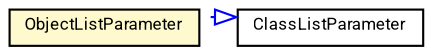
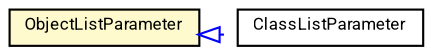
(207, 17) -> (228, 35)
